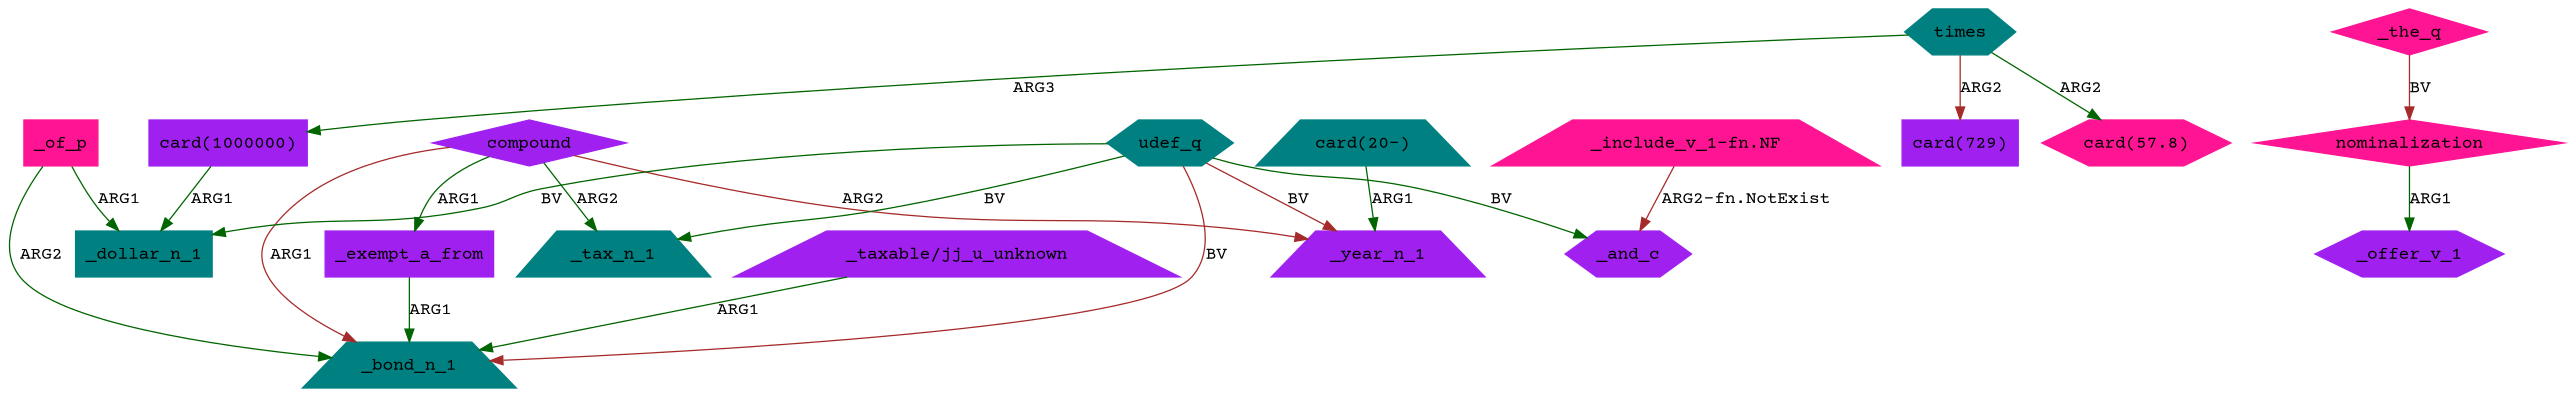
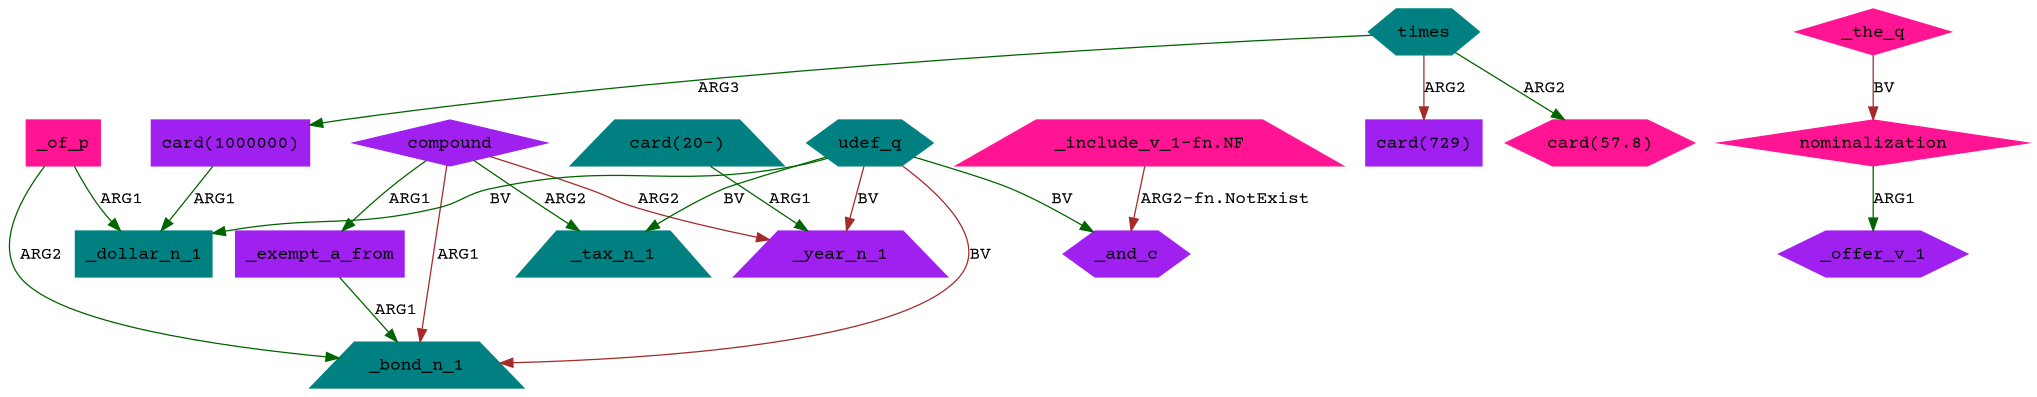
(957, 254) -> none
